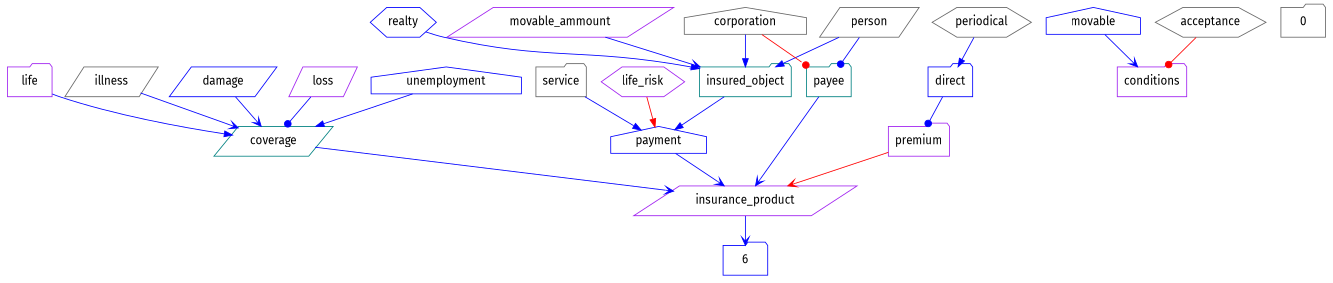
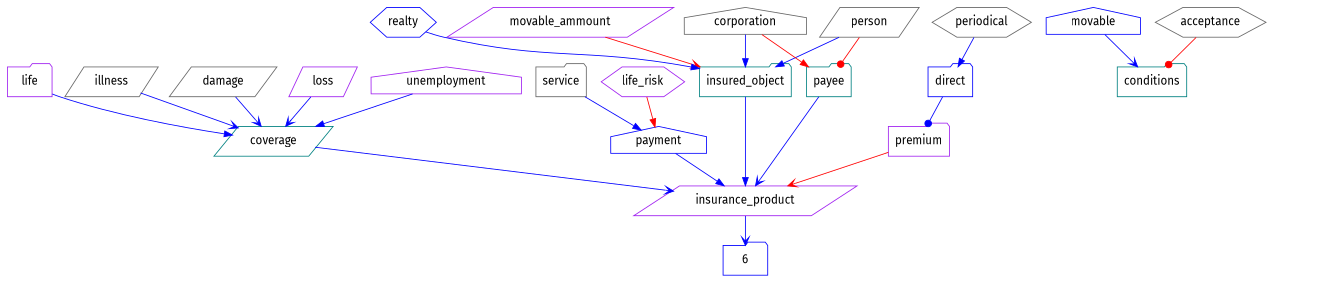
(1303, 22) -> none
(782, 48) -> (782, 48)
(851, 49) -> (851, 49)
(649, 51) -> (649, 51)
(223, 82) -> (223, 82)
(446, 82) -> (446, 82)
(1152, 82) -> (1152, 82)
(300, 109) -> (300, 109)
(703, 111) -> (745, 137)
(696, 167) -> (696, 167)
